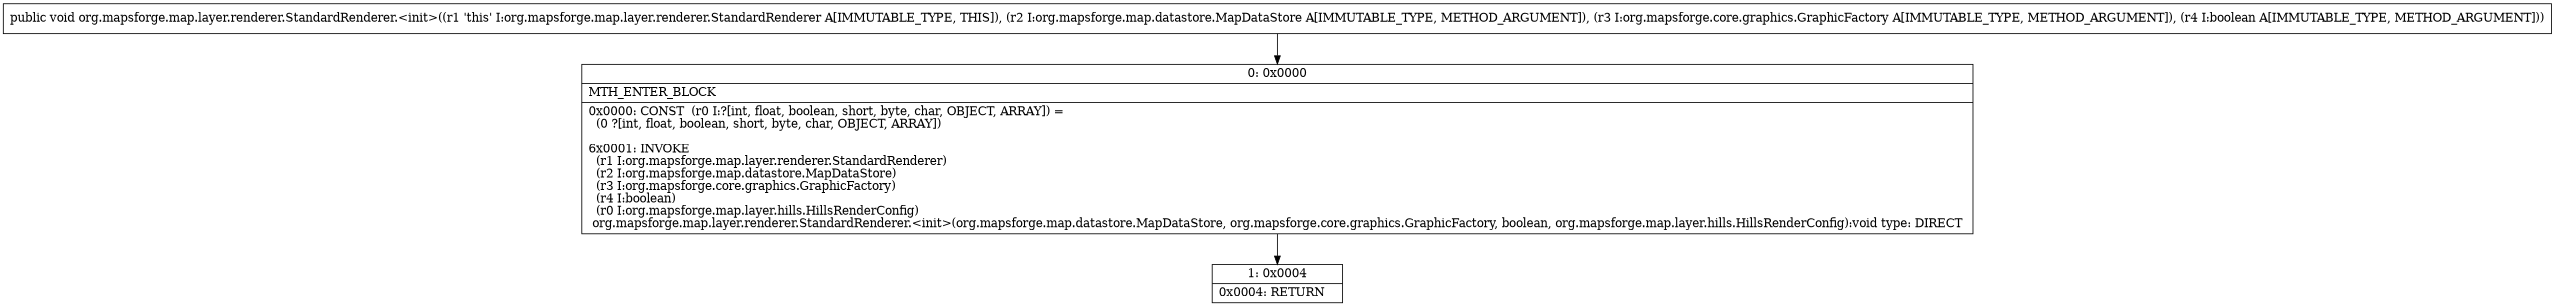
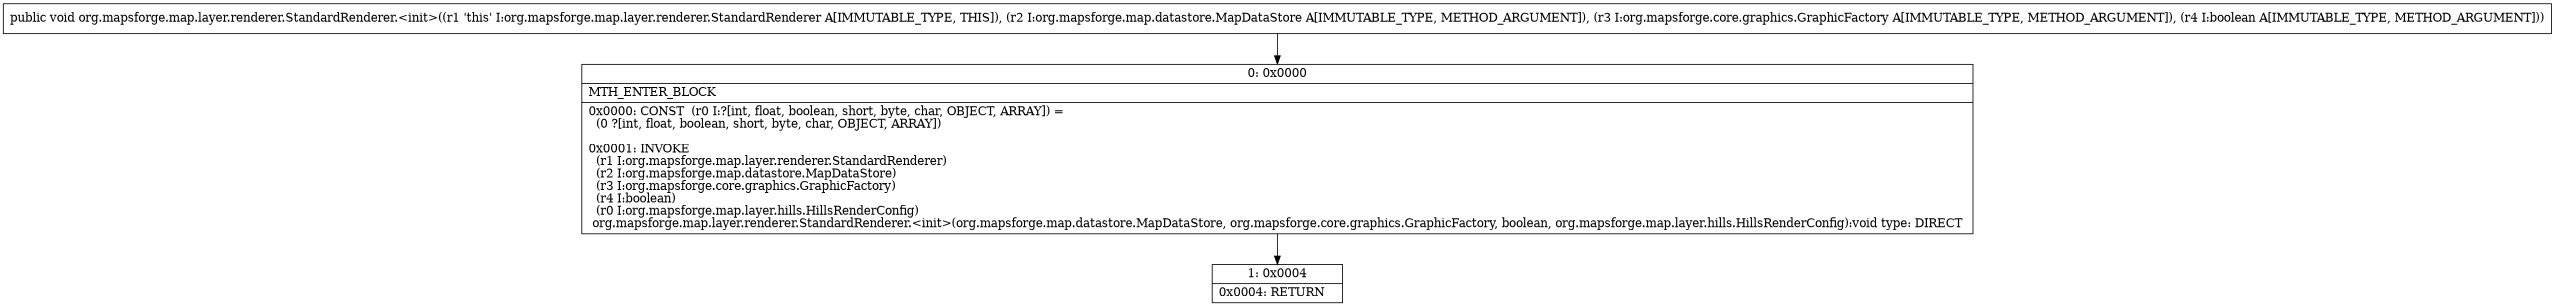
(643, 149) -> (643, 149)
